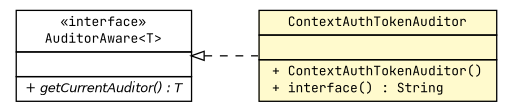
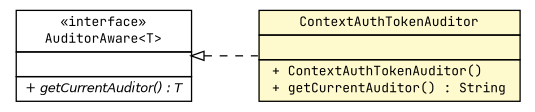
(358, 88) -> (390, 88)
